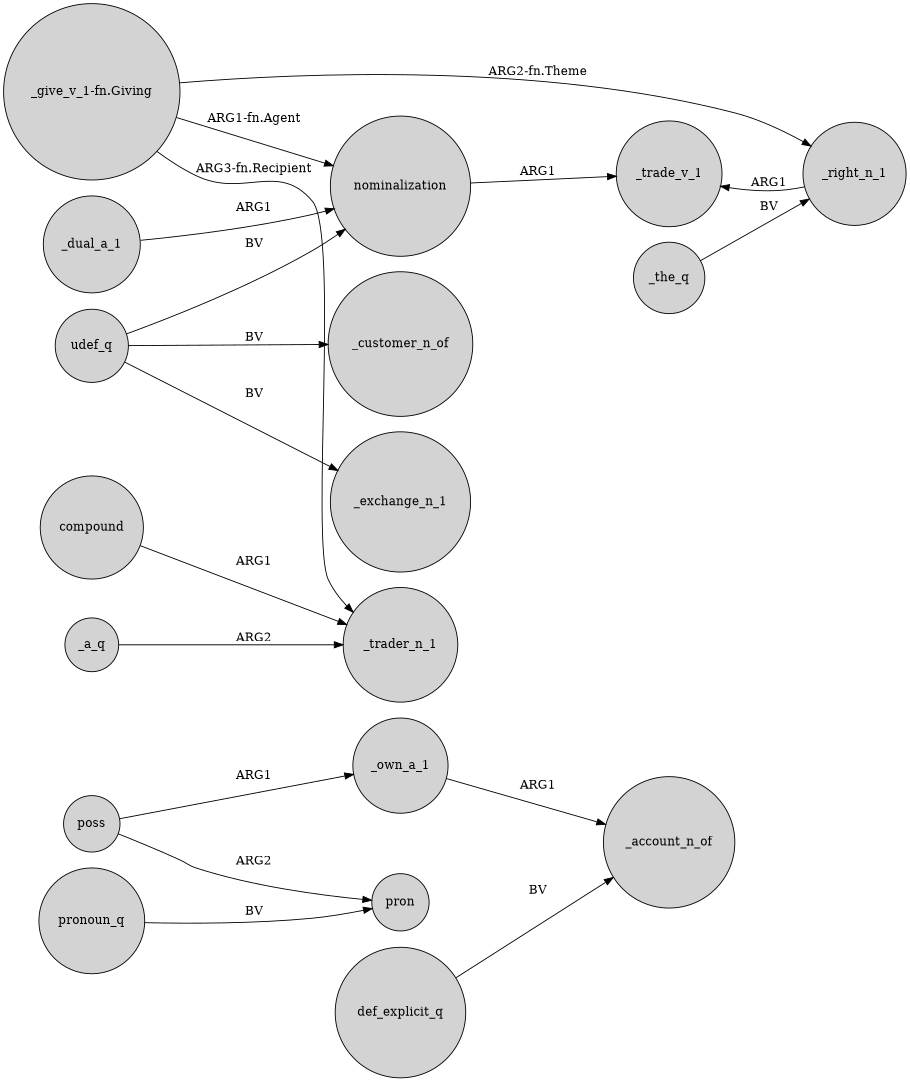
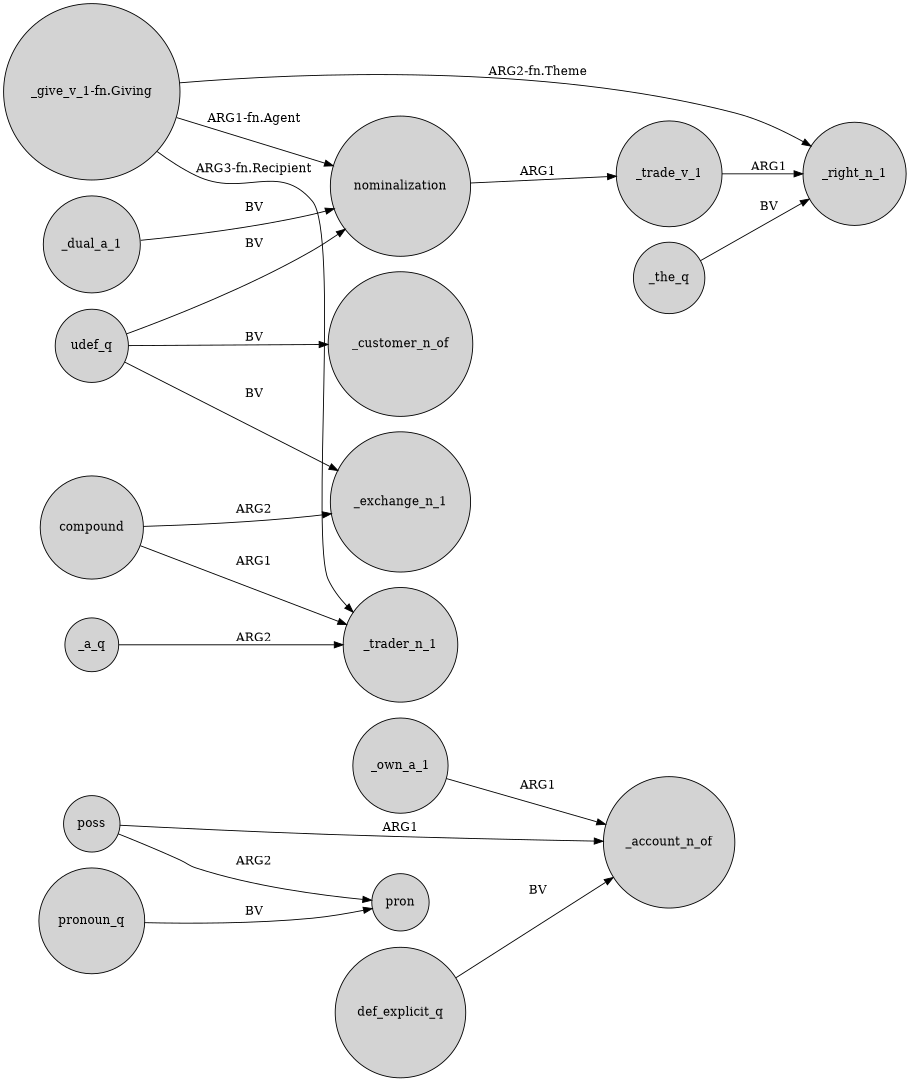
(767, 191) -> (758, 174)
(254, 208) -> (254, 208)
none -> (233, 522)
(232, 797) -> (357, 835)
